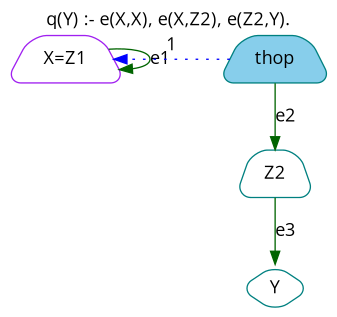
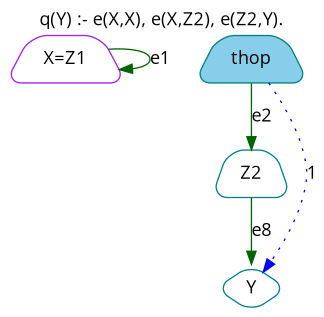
(179, 59) -> (307, 172)
(286, 231) -> (262, 231)
